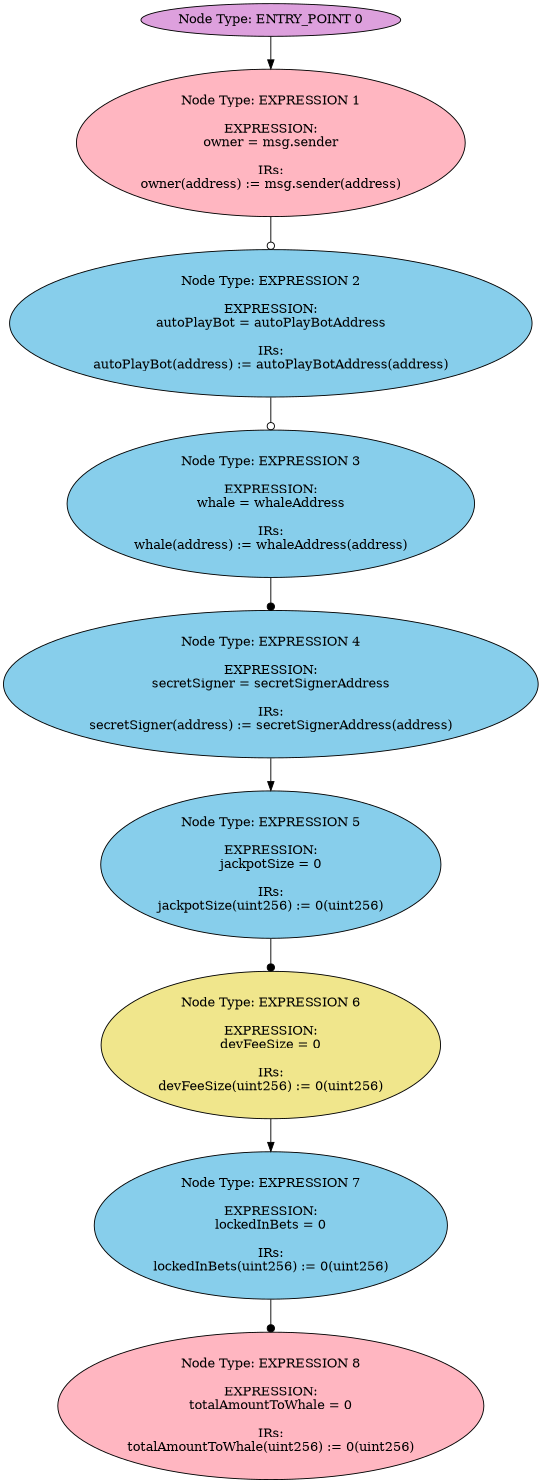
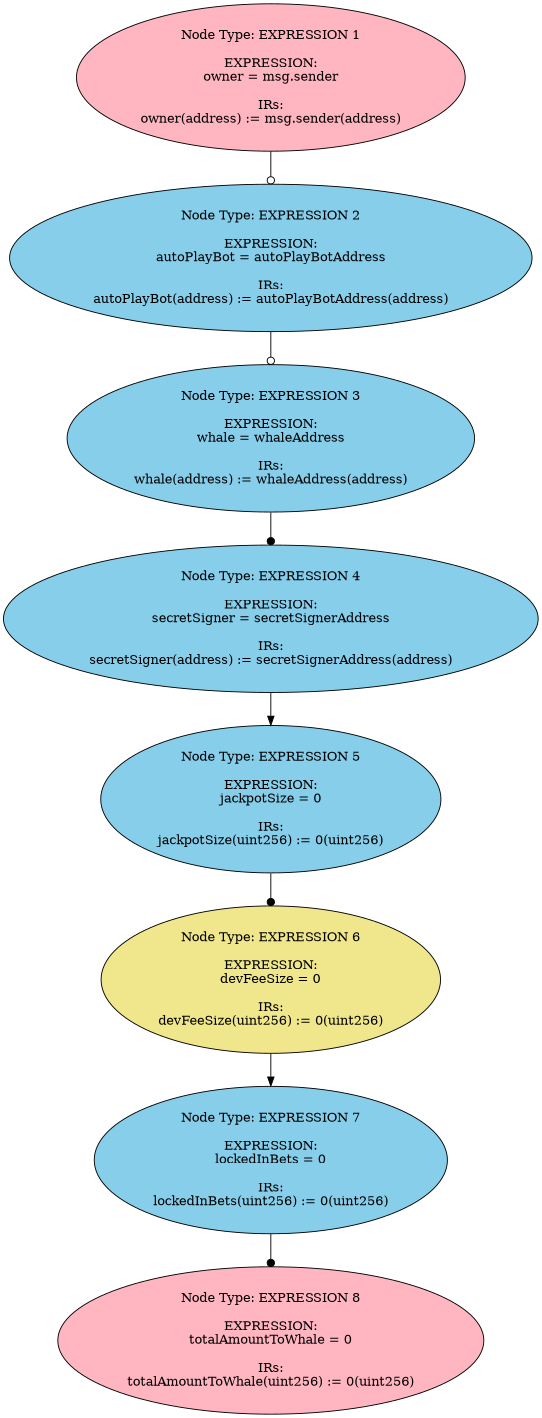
(271, 20) -> none
